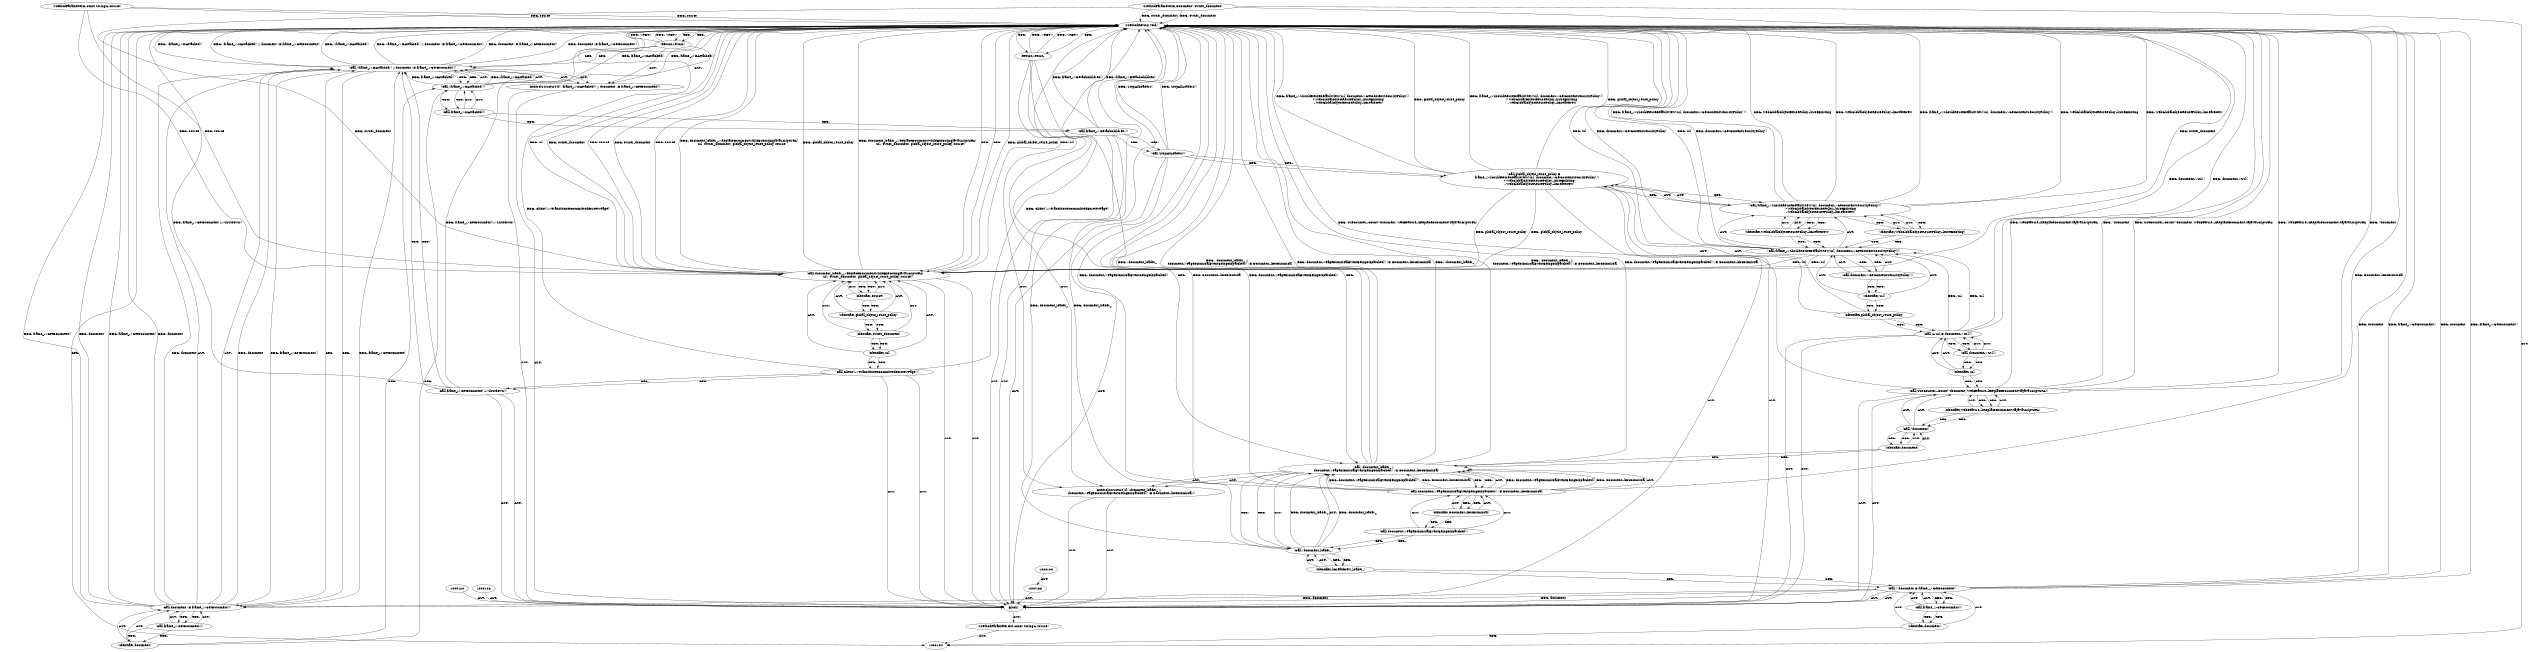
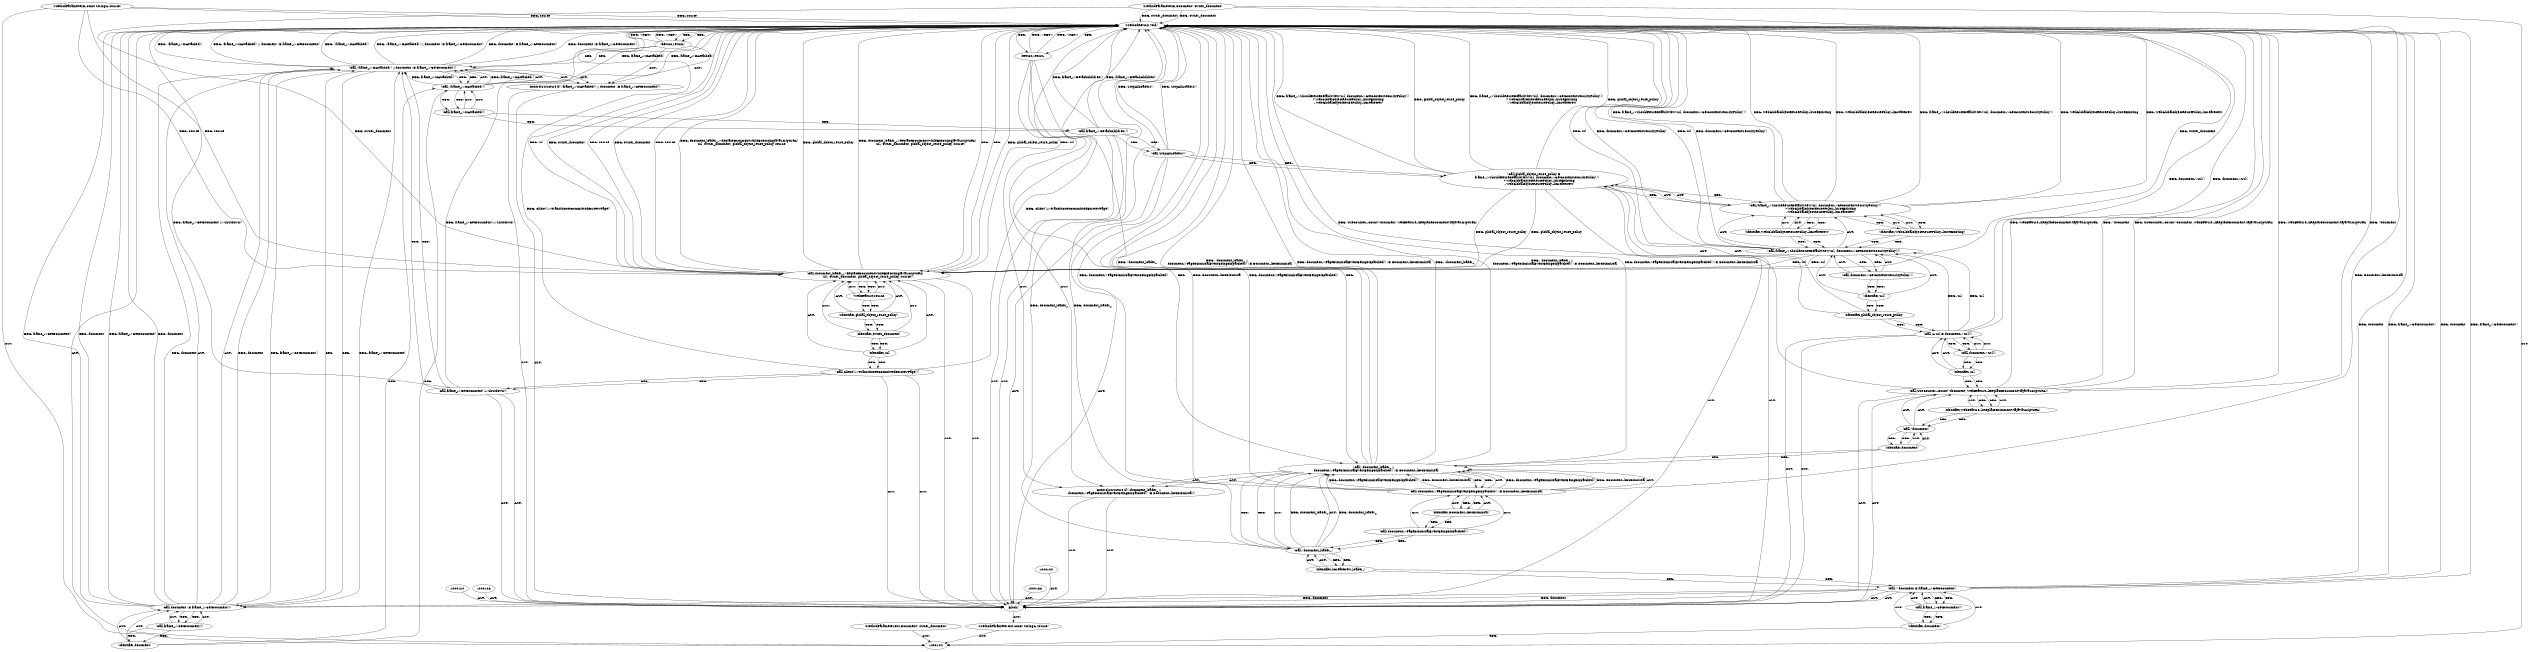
(869, 296) -> (869, 296)
(76, 353) -> (76, 353)
(1041, 578) -> (1046, 595)
none -> (906, 627)
none -> (169, 638)
